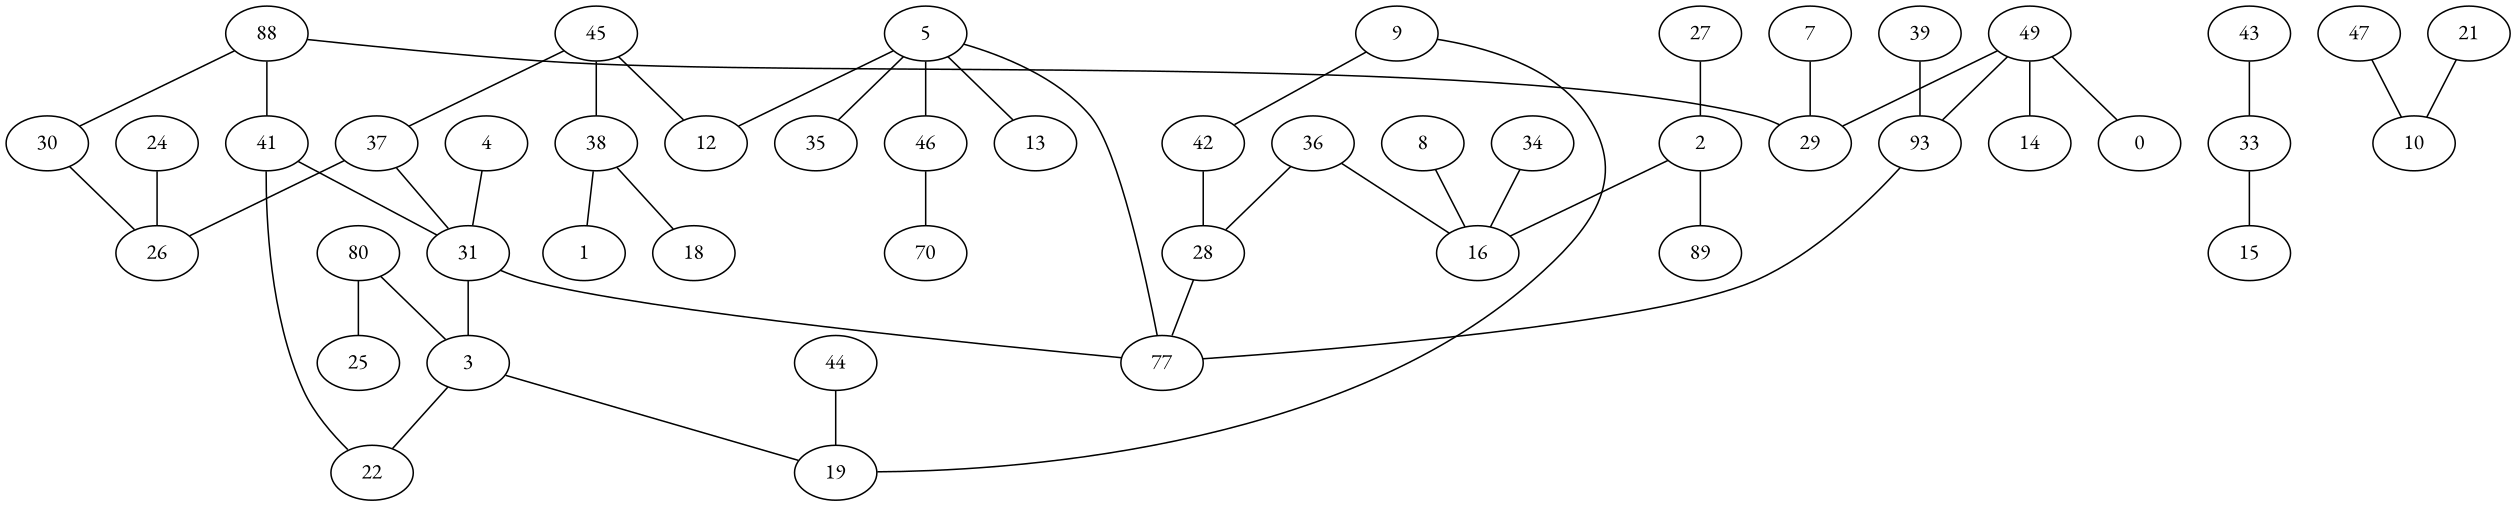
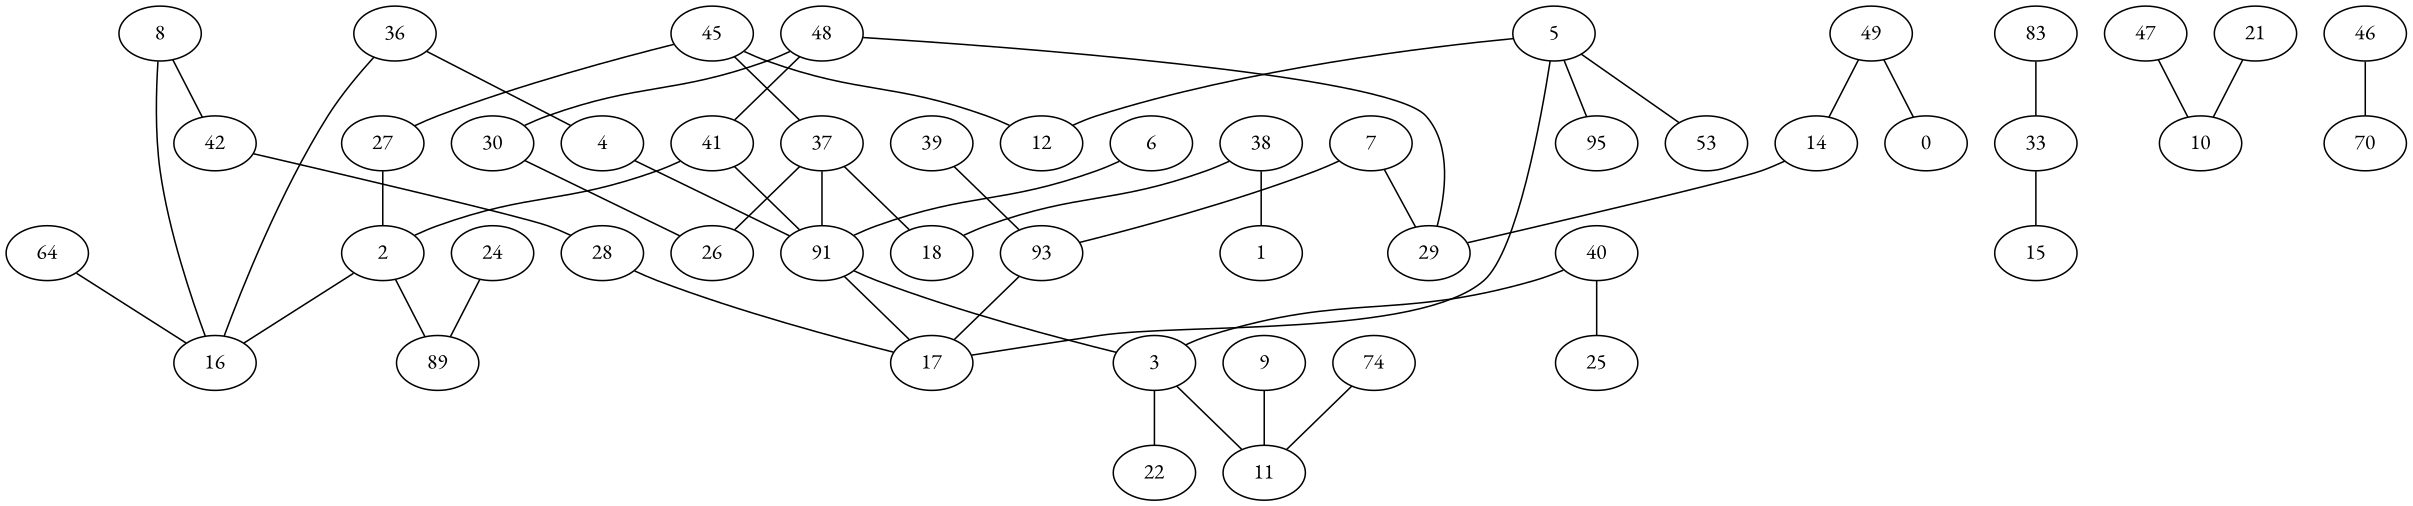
(267, 34) -> (822, 34)
(2249, 34) -> (2036, 34)
(1932, 83) -> (1627, 205)
(1300, 88) -> (188, 89)
(1975, 88) -> (1211, 206)
(596, 89) -> (543, 80)
(926, 89) -> none
(816, 143) -> (1597, 143)
(1035, 143) -> (1706, 143)
none -> (1151, 143)
(1533, 143) -> (47, 253)
(157, 198) -> (465, 308)
none -> (877, 198)
(1258, 198) -> (491, 85)
(358, 253) -> (1597, 253)
(468, 253) -> (822, 253)
(281, 319) -> (547, 198)
(836, 363) -> (1374, 363)
(1162, 363) -> (932, 363)
(836, 473) -> (1264, 473)
